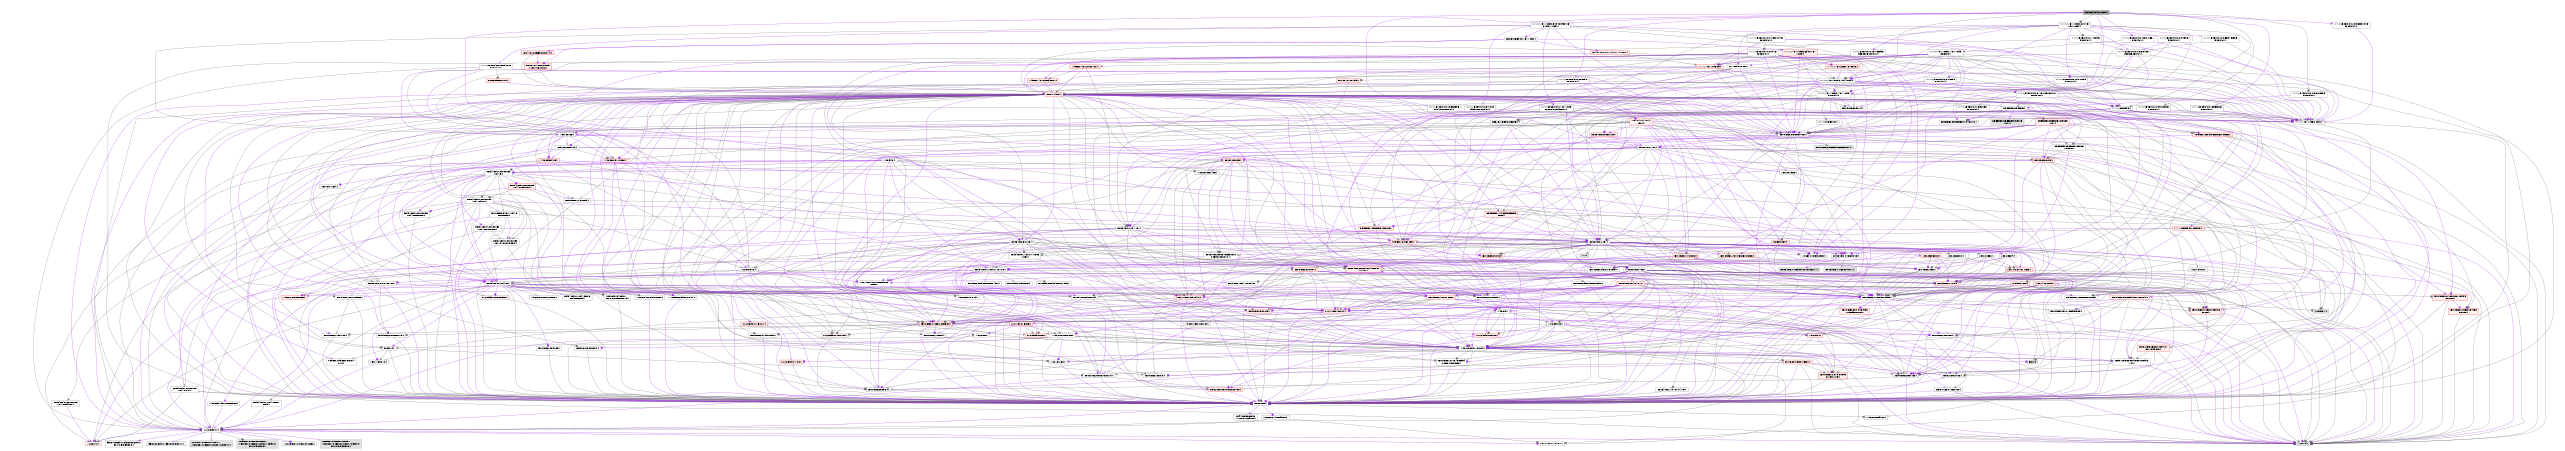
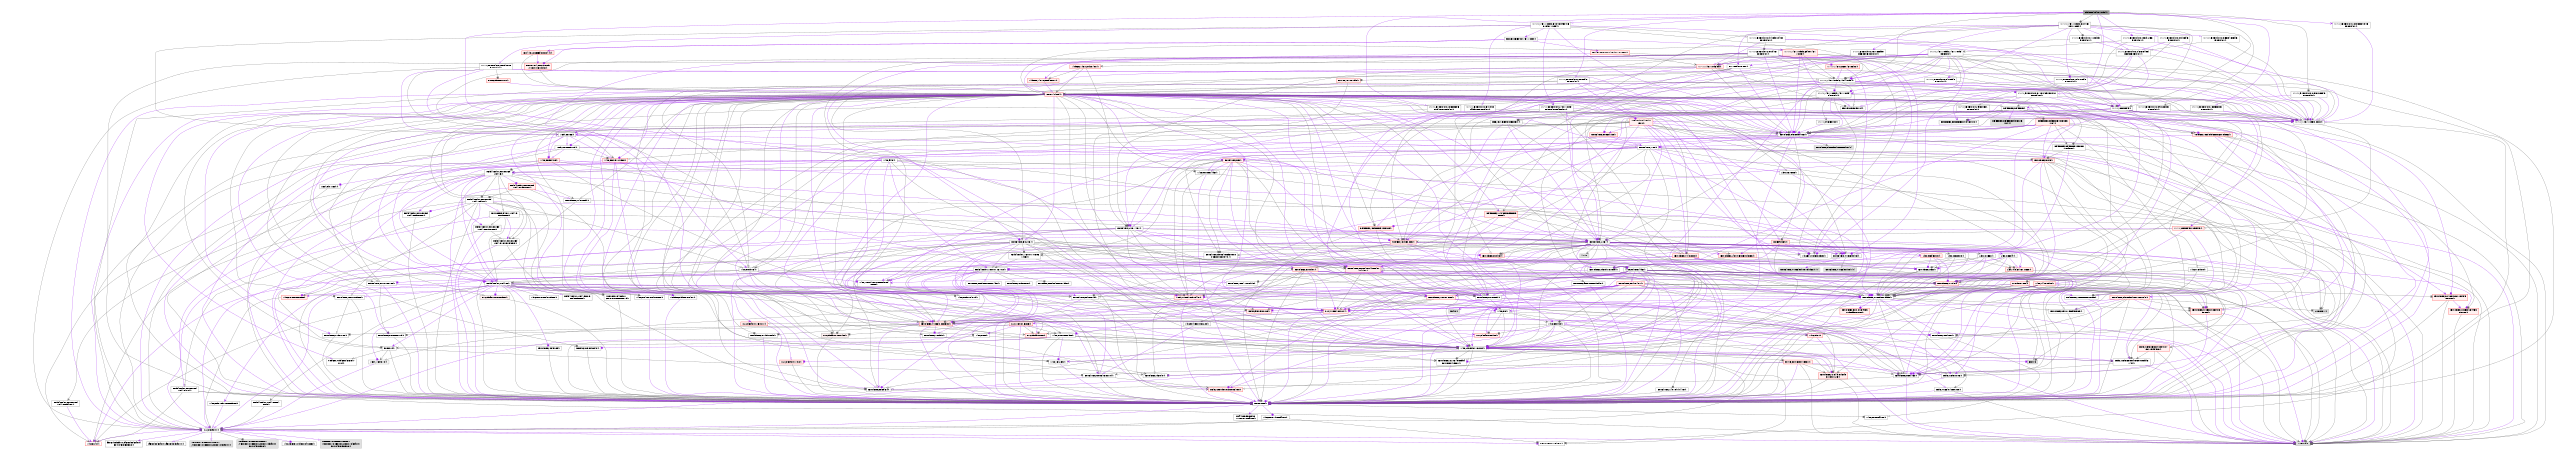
none -> (1454, 311)
(1451, 362) -> (1451, 362)
